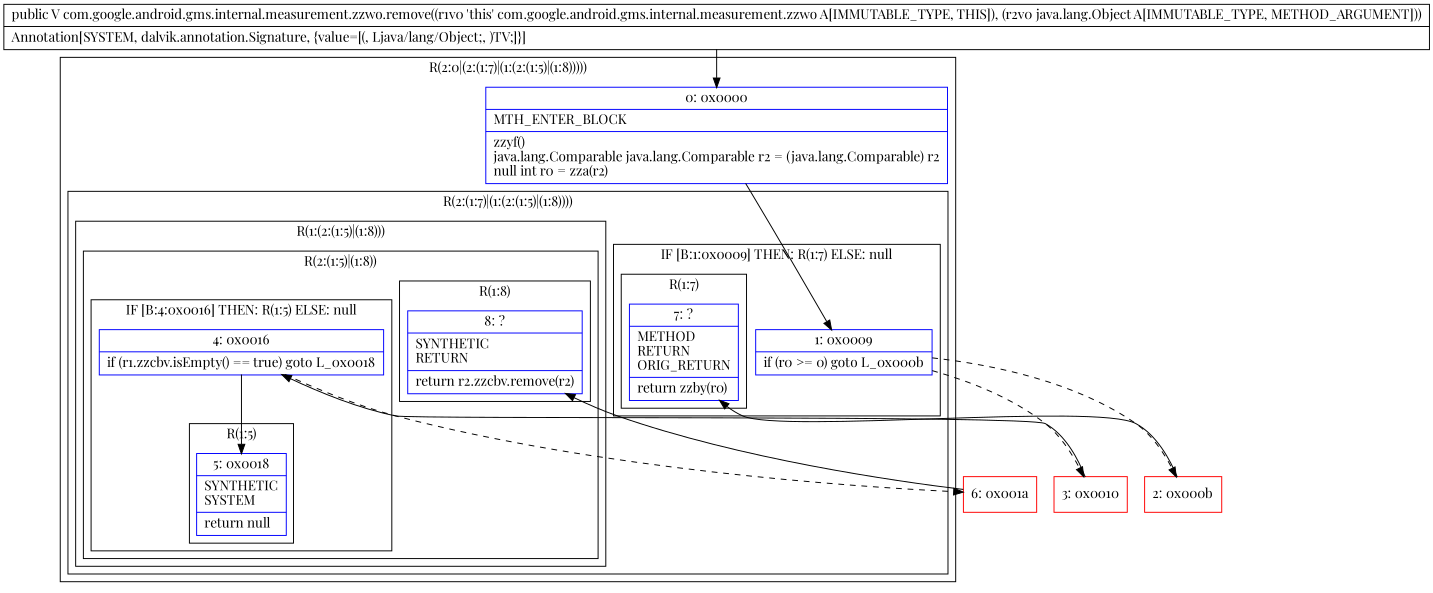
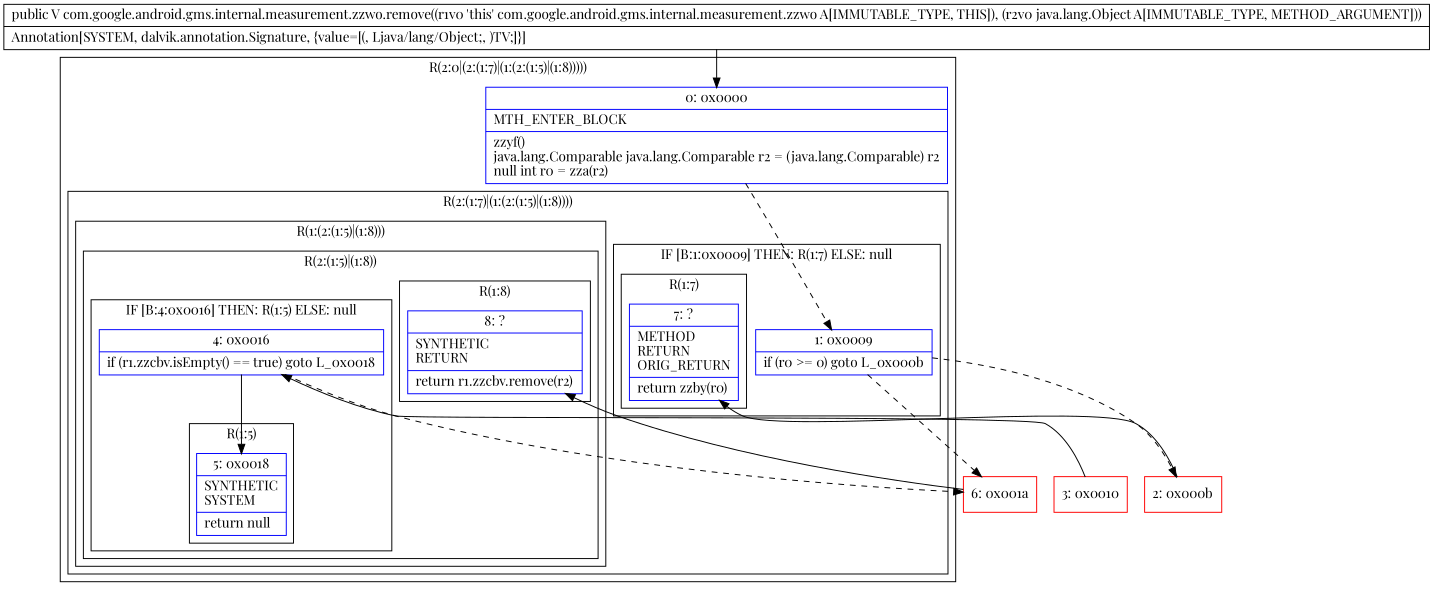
(786, 252) -> (786, 252)
(495, 382) -> (494, 382)
(1016, 405) -> (926, 427)
